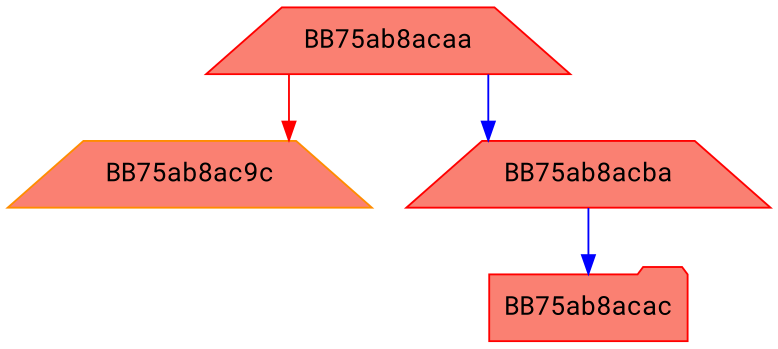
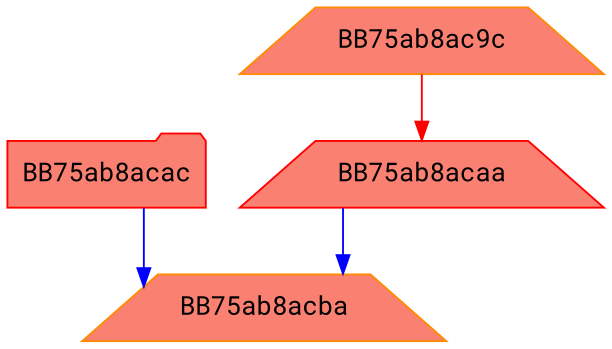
(289, 98) -> (422, 98)
(588, 174) -> (264, 308)
(588, 232) -> (144, 238)
